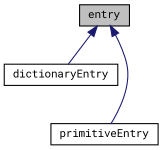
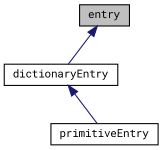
(128, 80) -> (86, 109)
